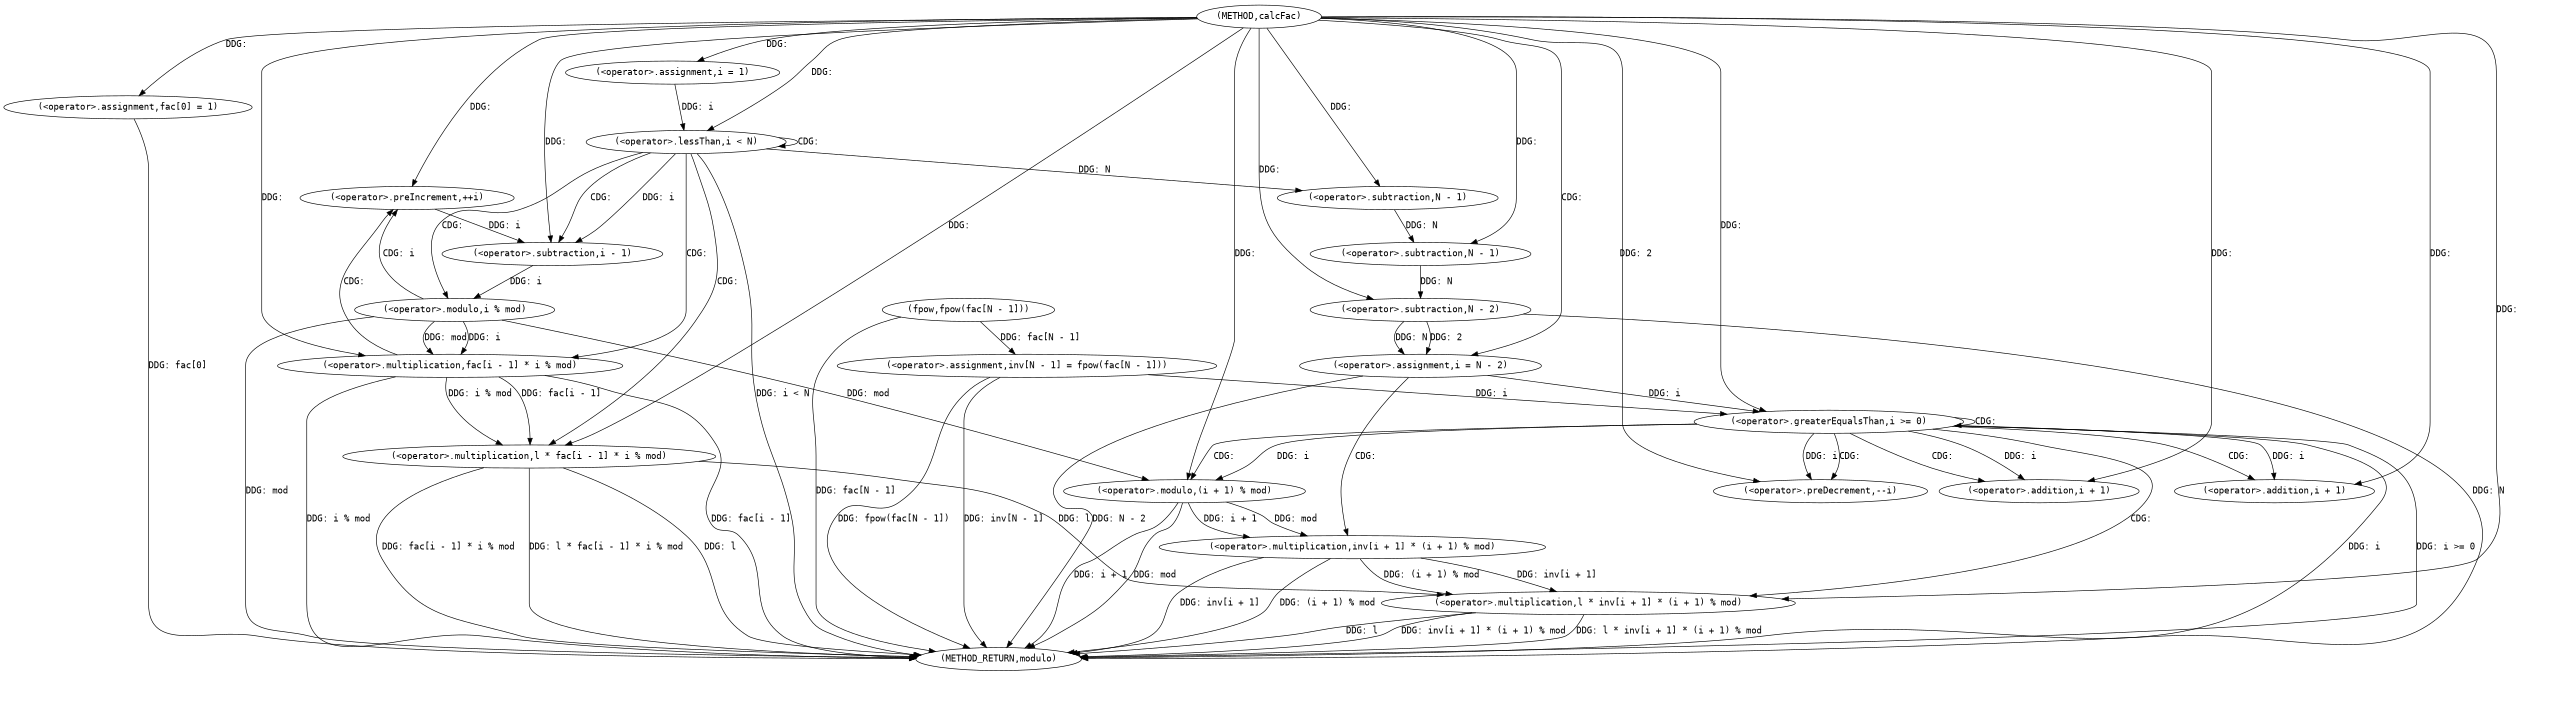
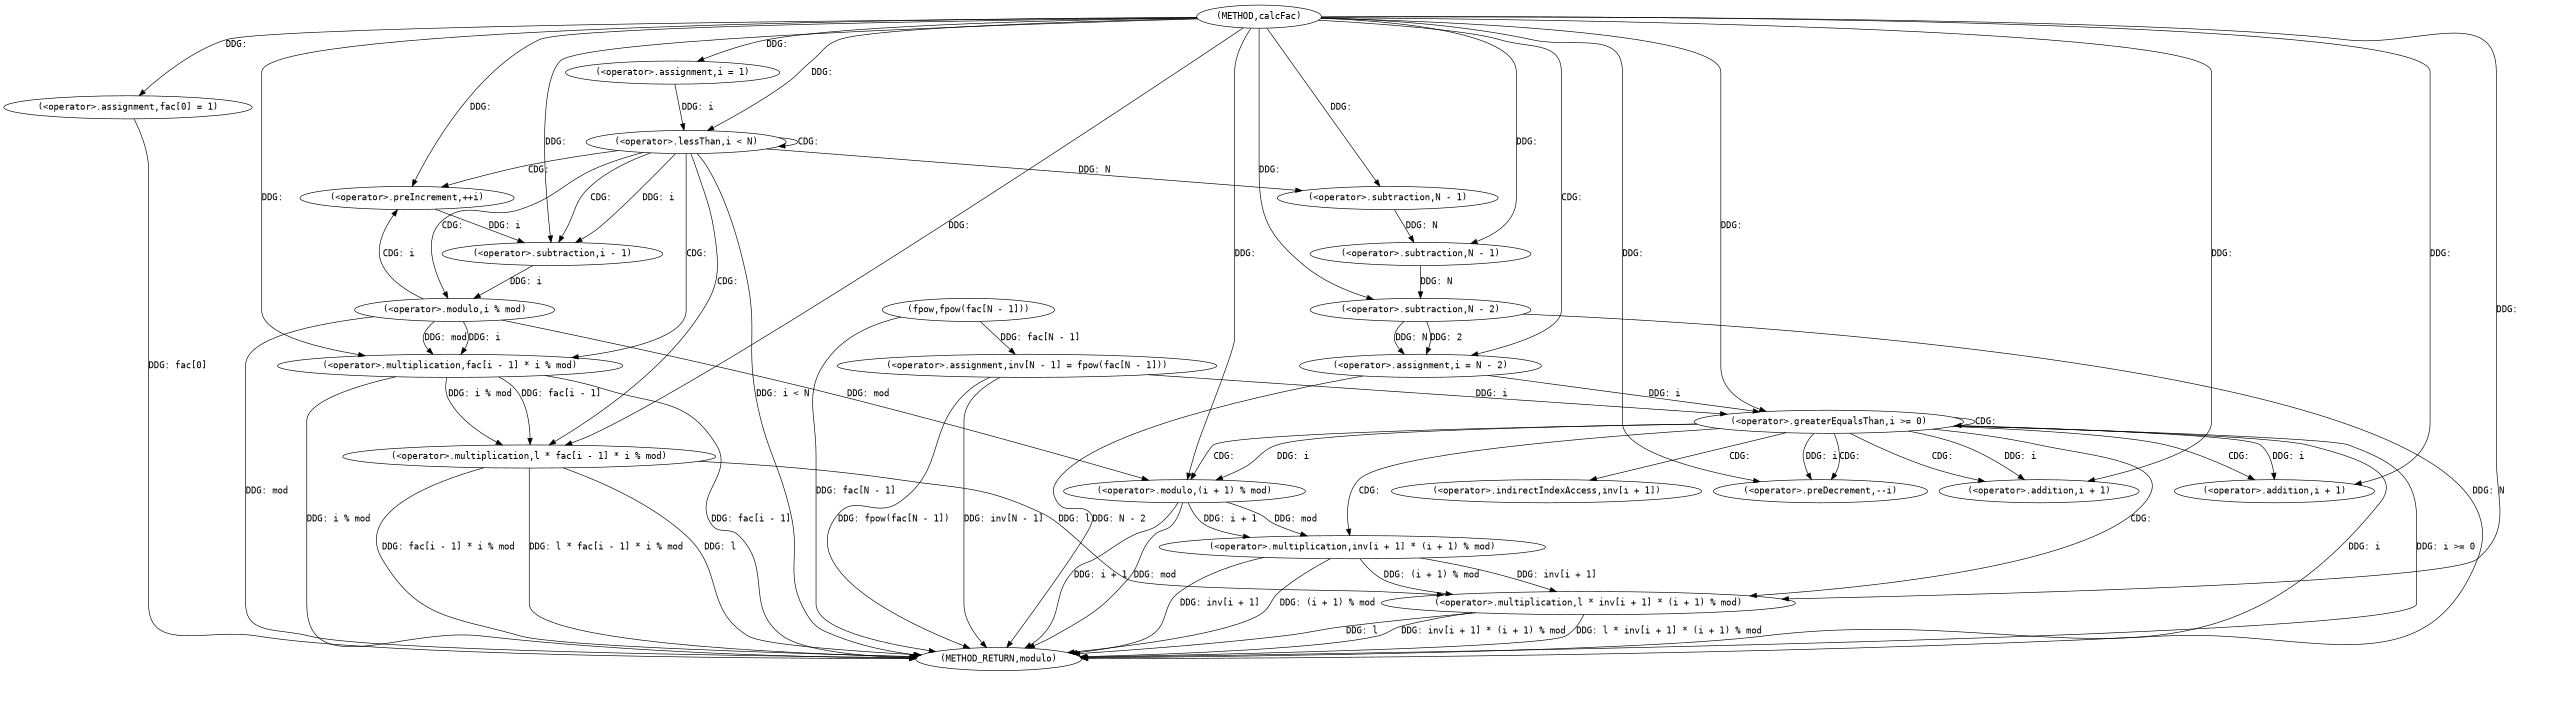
(1636, 254) -> (1636, 254)
(340, 291) -> (532, 164)
(1355, 445) -> (1511, 446)
none -> (1547, 491)
